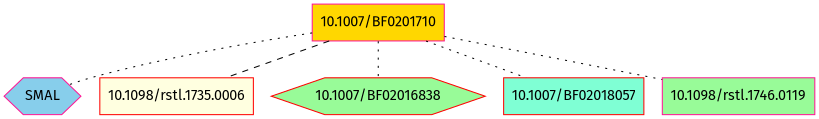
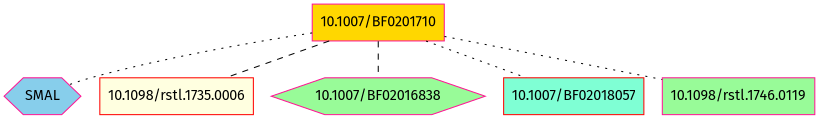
(378, 59) -> (378, 59)
(378, 96) -> (378, 96)
